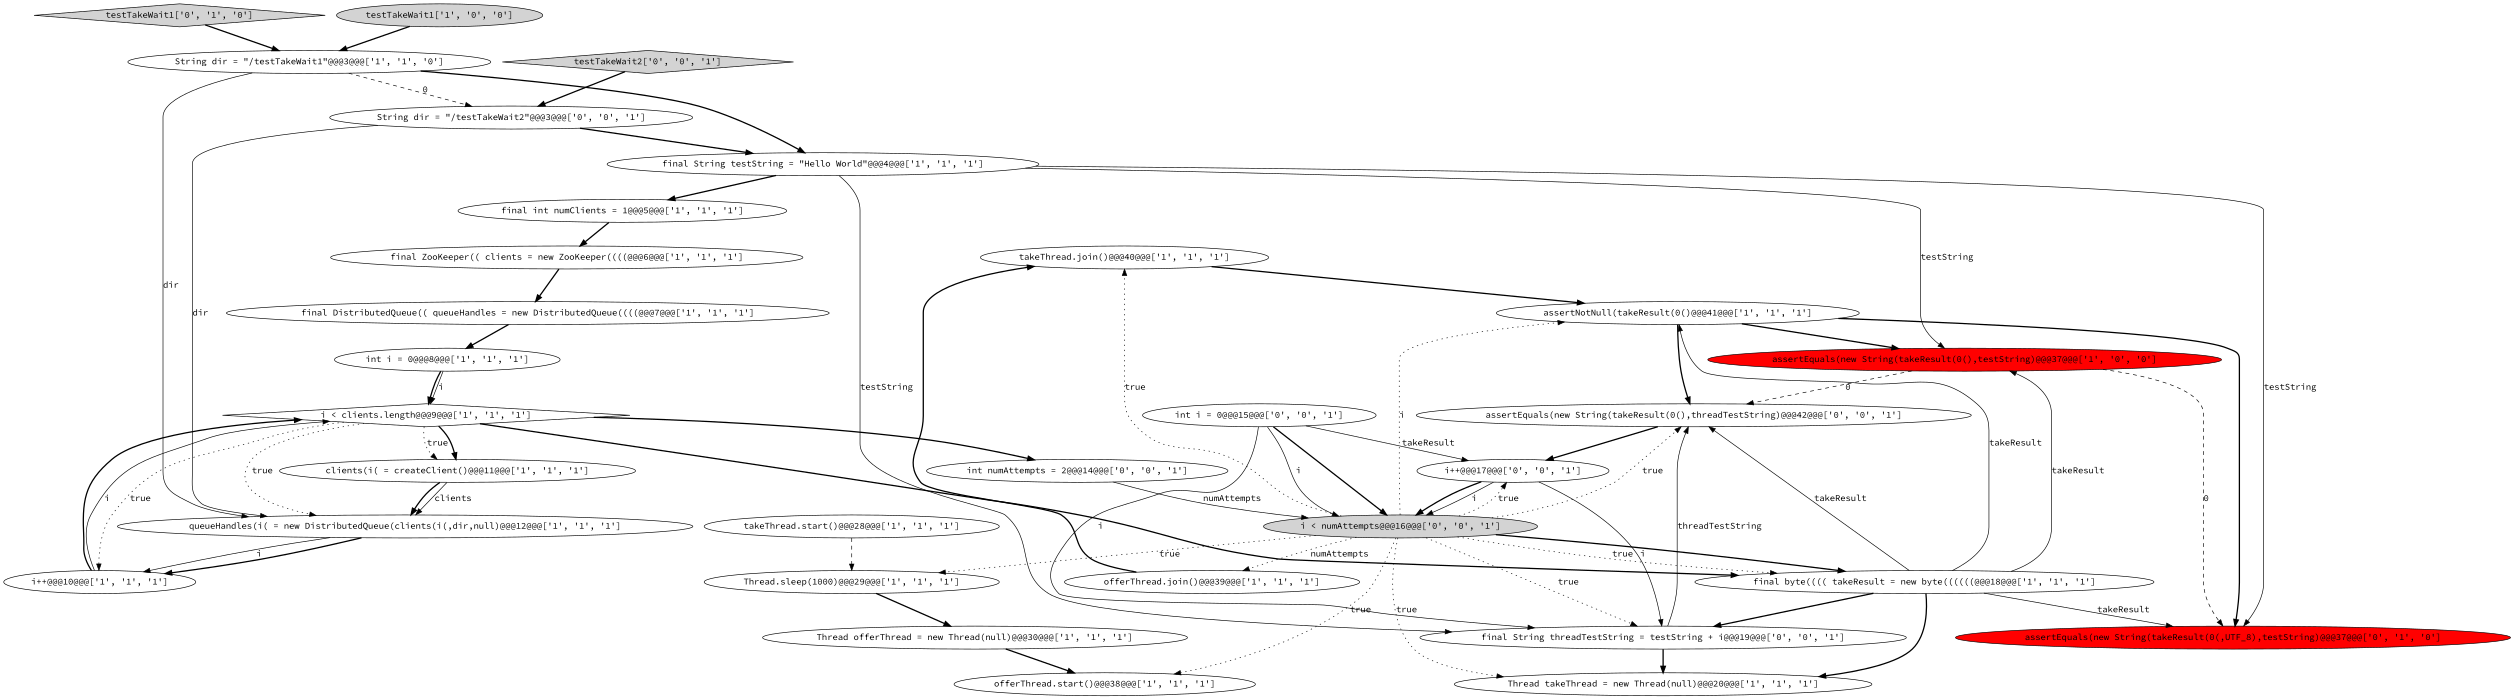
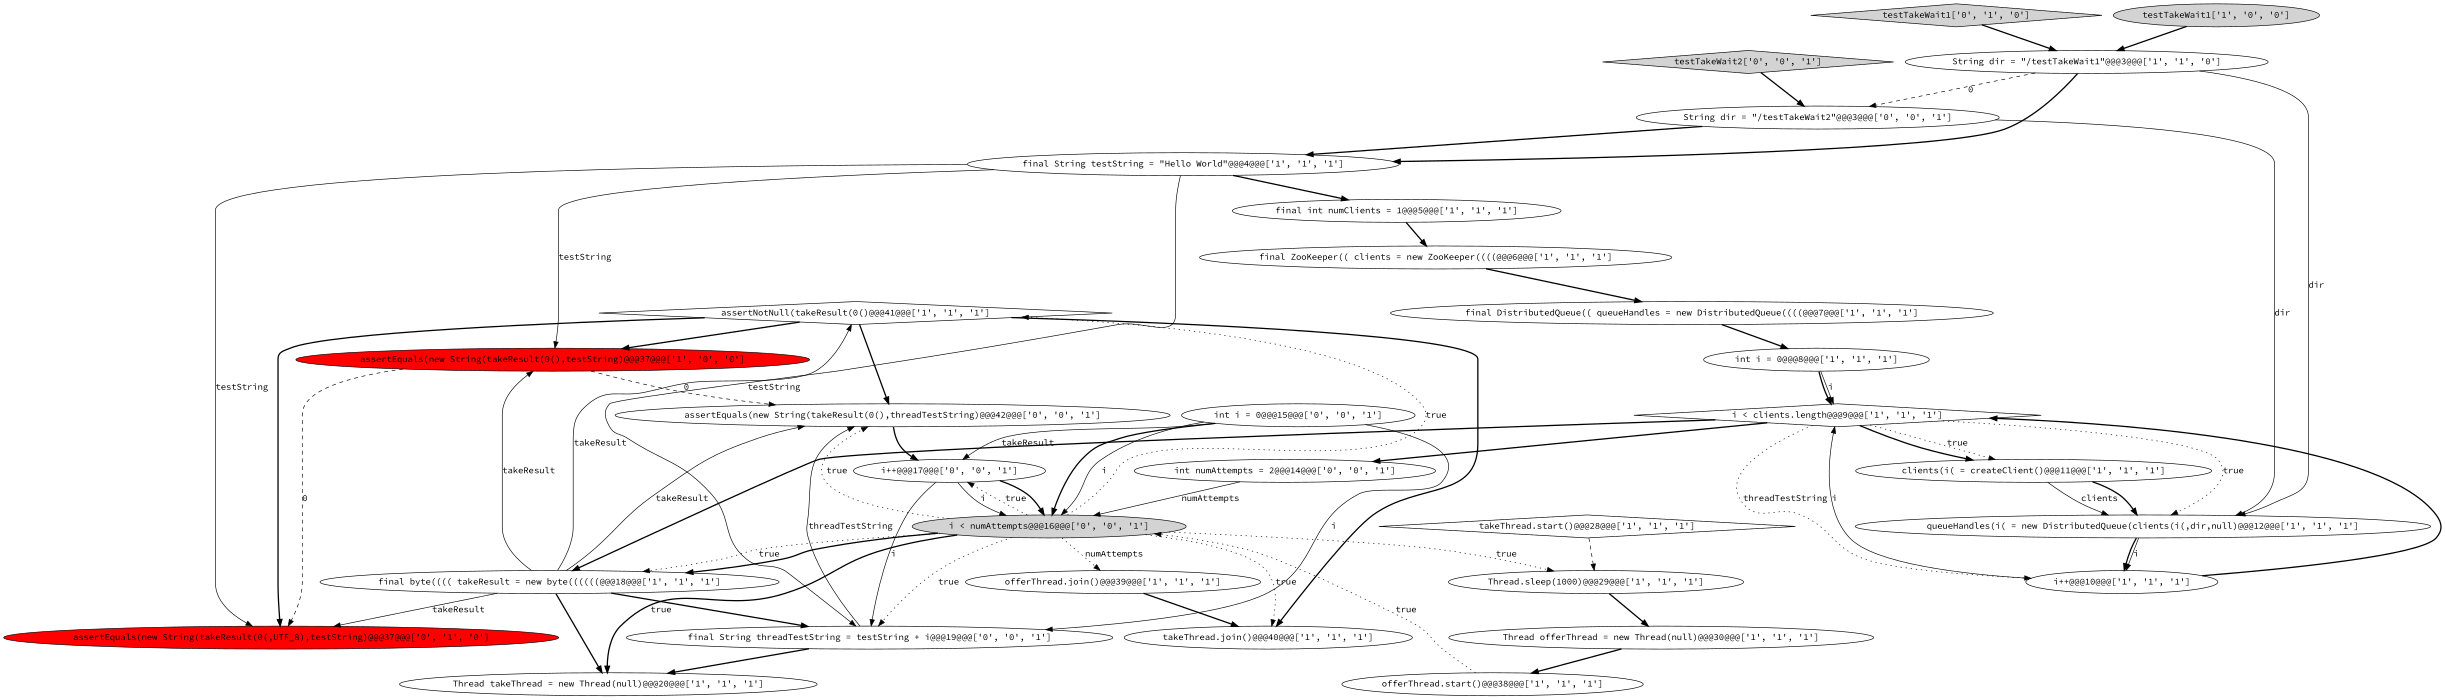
(1394, 285) -> (1427, 343)
(1678, 313) -> (856, 313)
(1402, 415) -> (1436, 415)
(141, 499) -> (1786, 499)
(852, 526) -> (1587, 526)
(1307, 631) -> (1328, 582)
(1405, 638) -> (769, 597)
